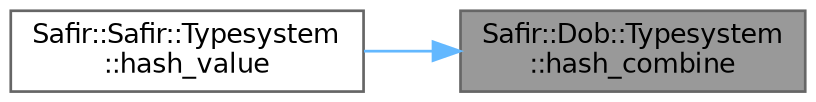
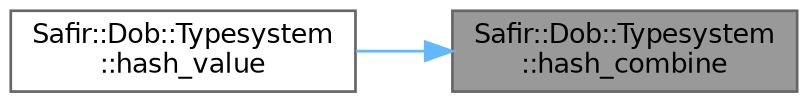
(187, 51) -> (183, 51)
